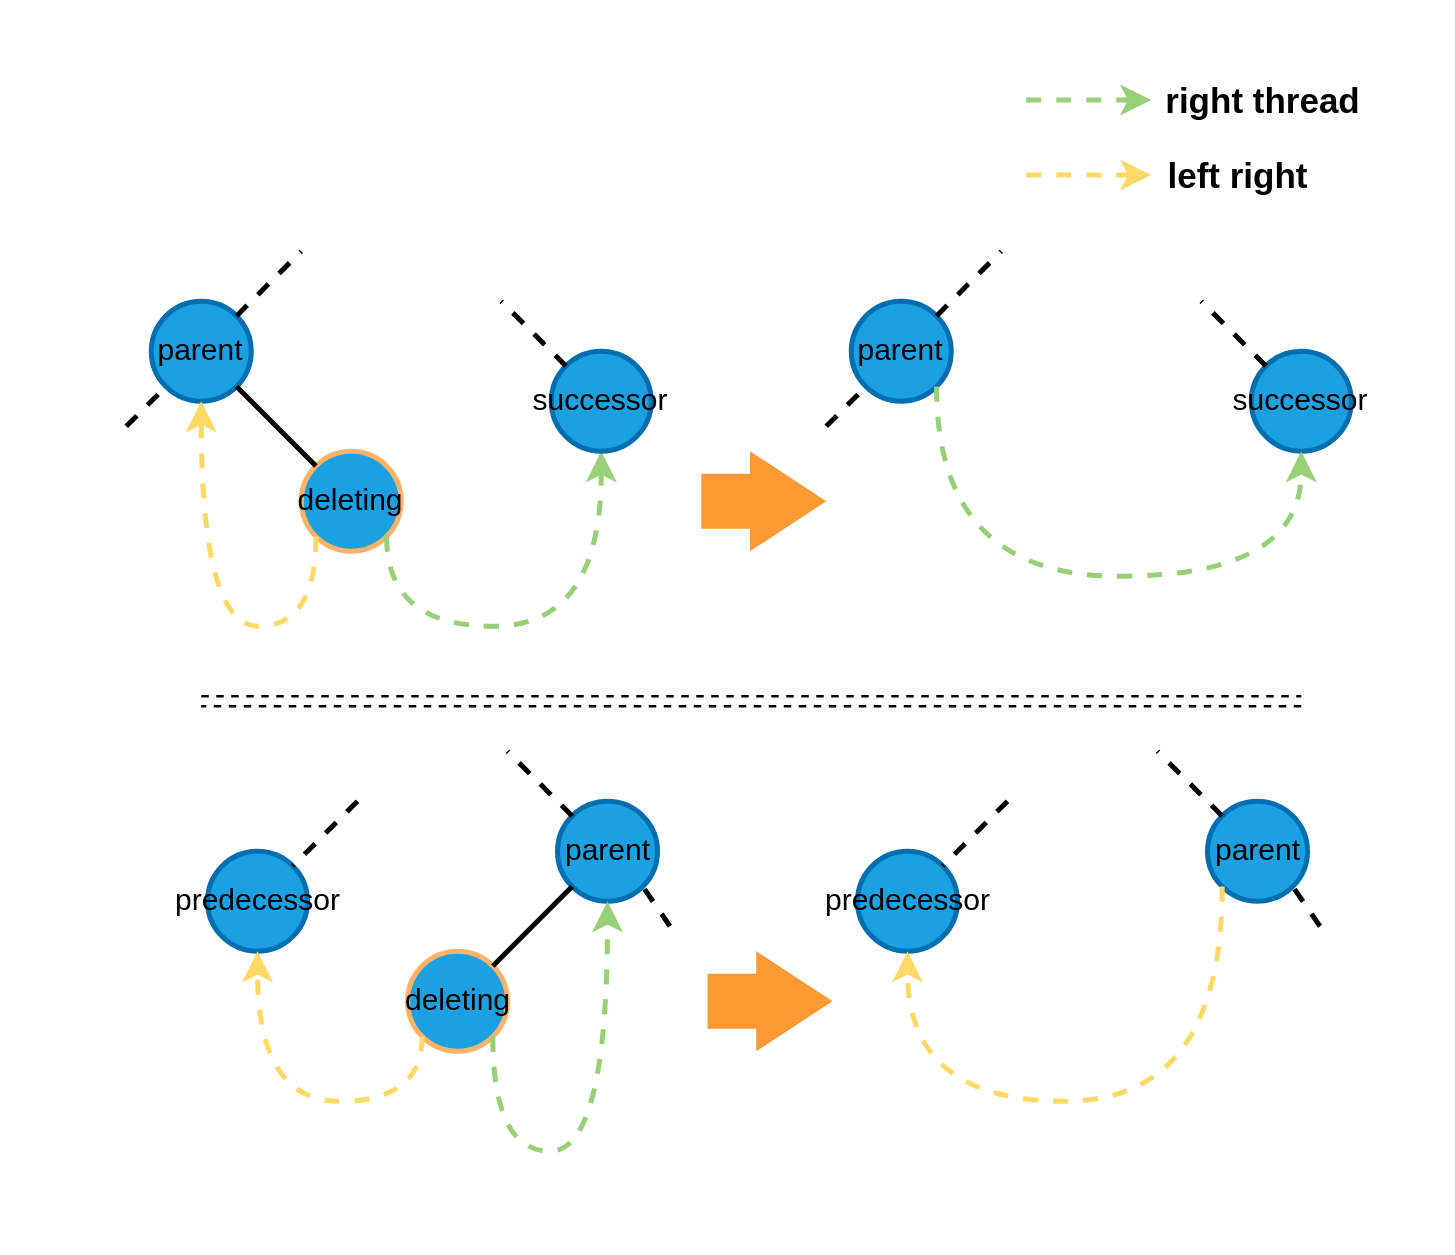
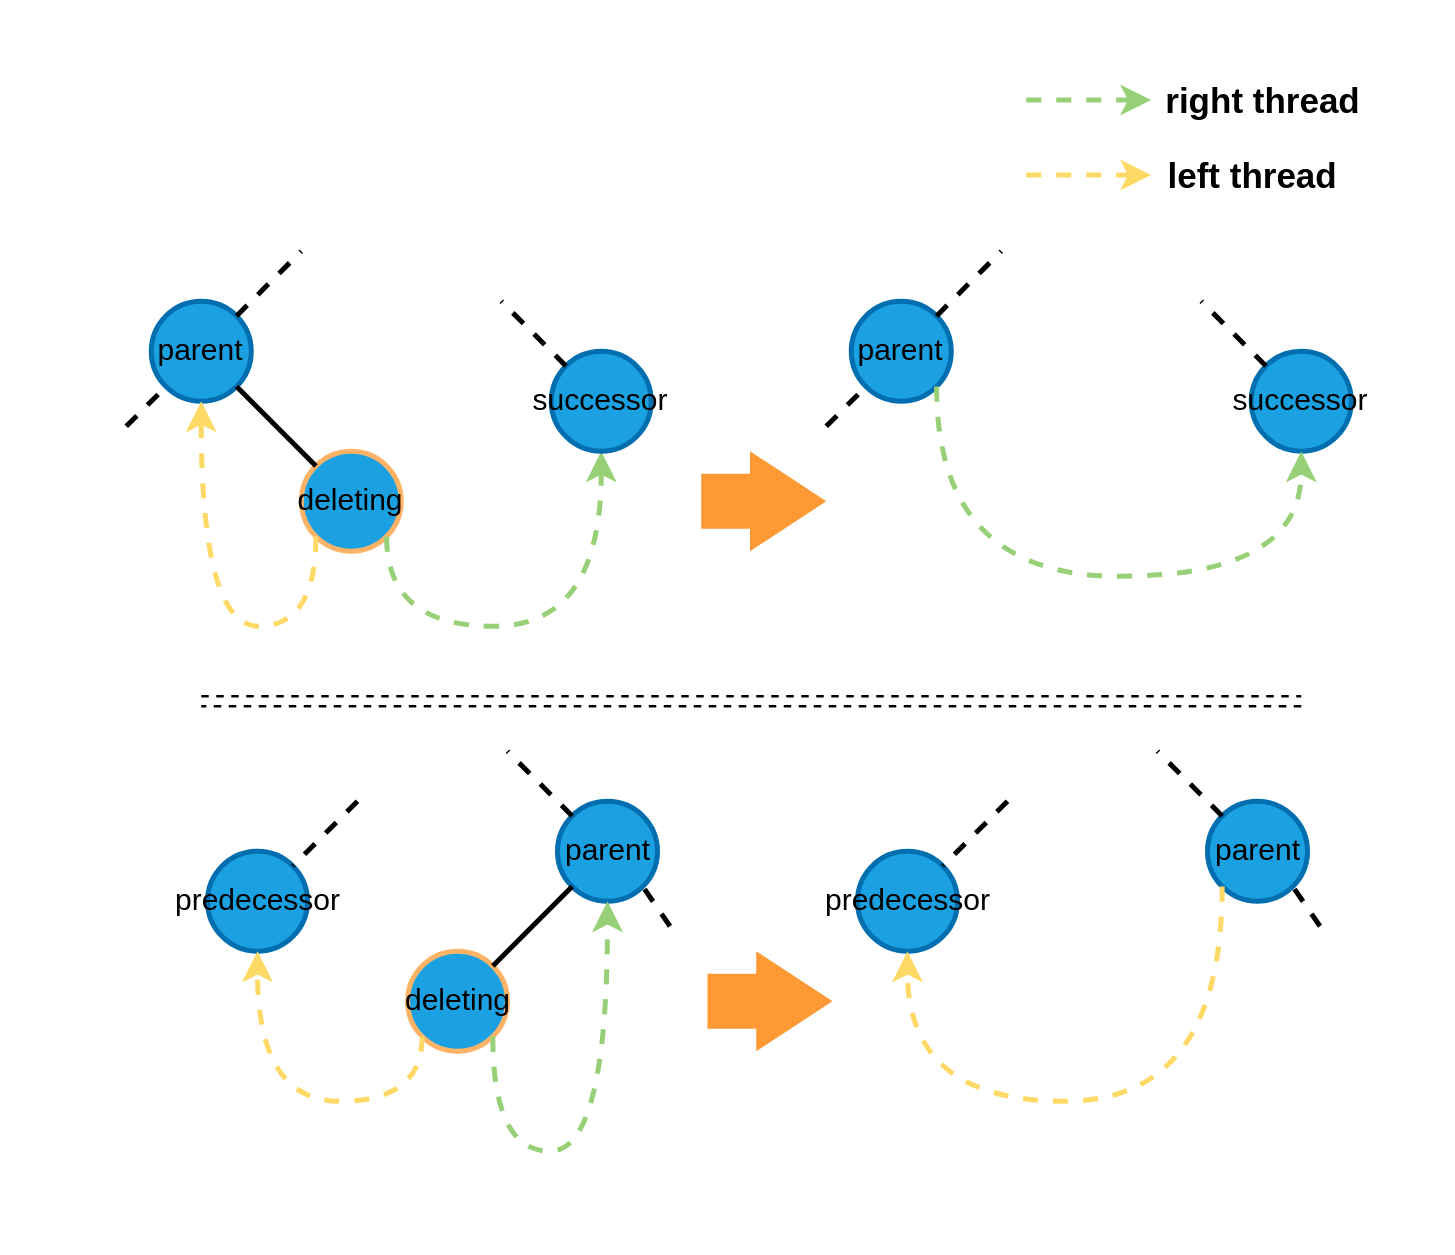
(1241, 176) -> (1253, 176)
